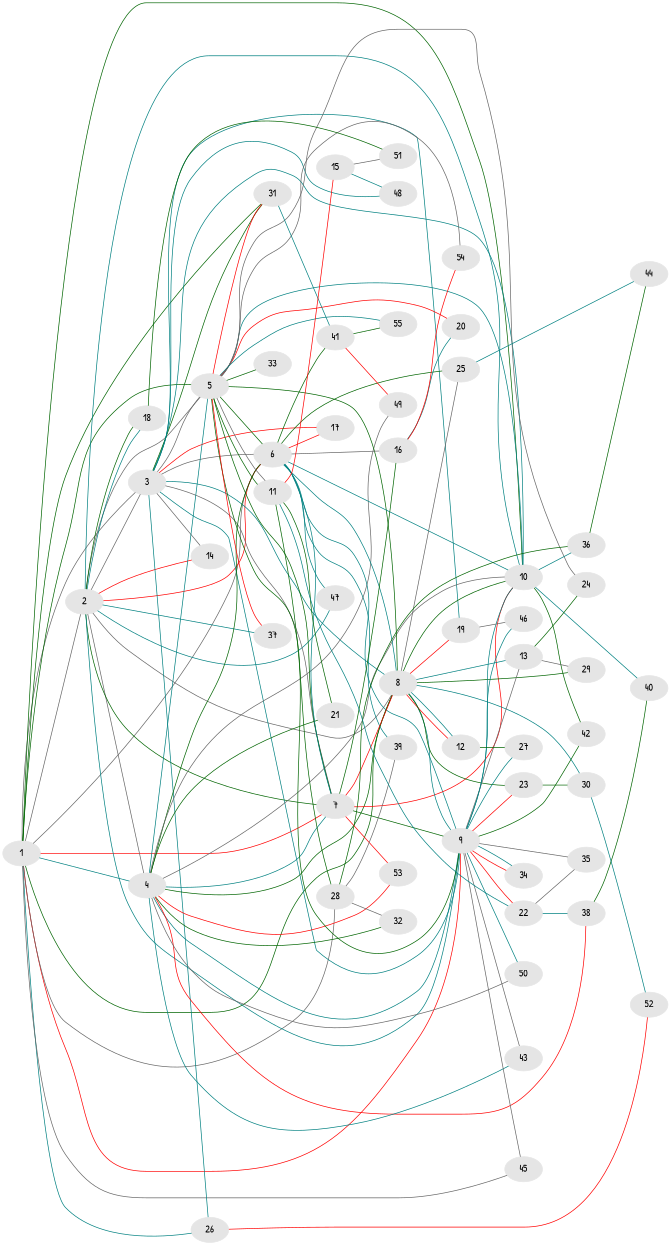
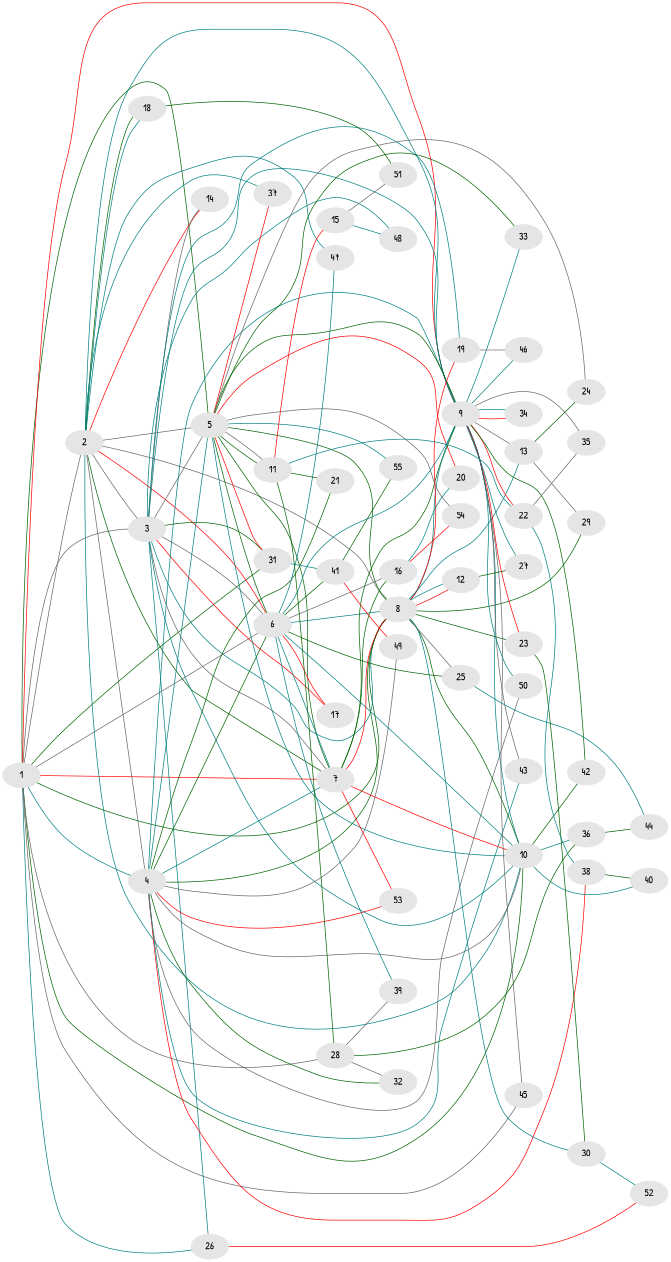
none -> (494, 326)
